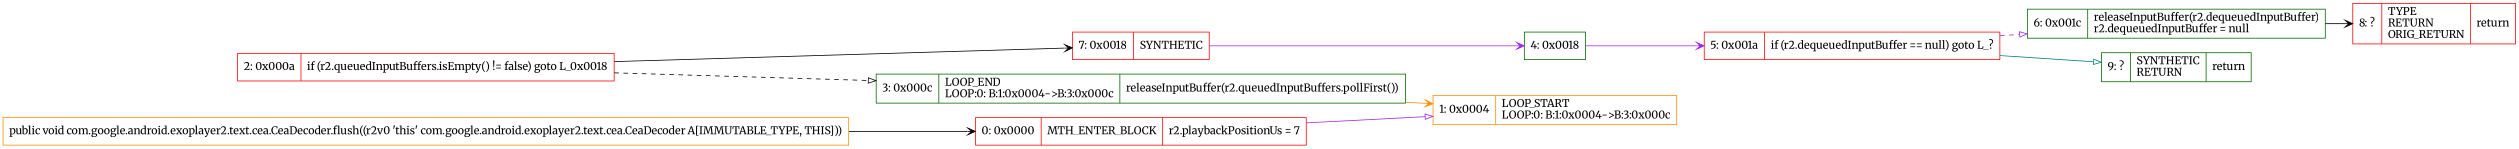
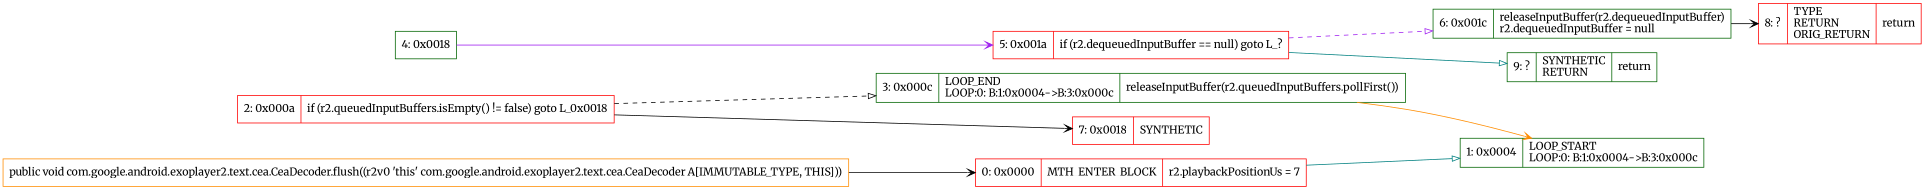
(1363, 46) -> none
(1555, 110) -> (1582, 153)
(1366, 120) -> (1379, 162)
